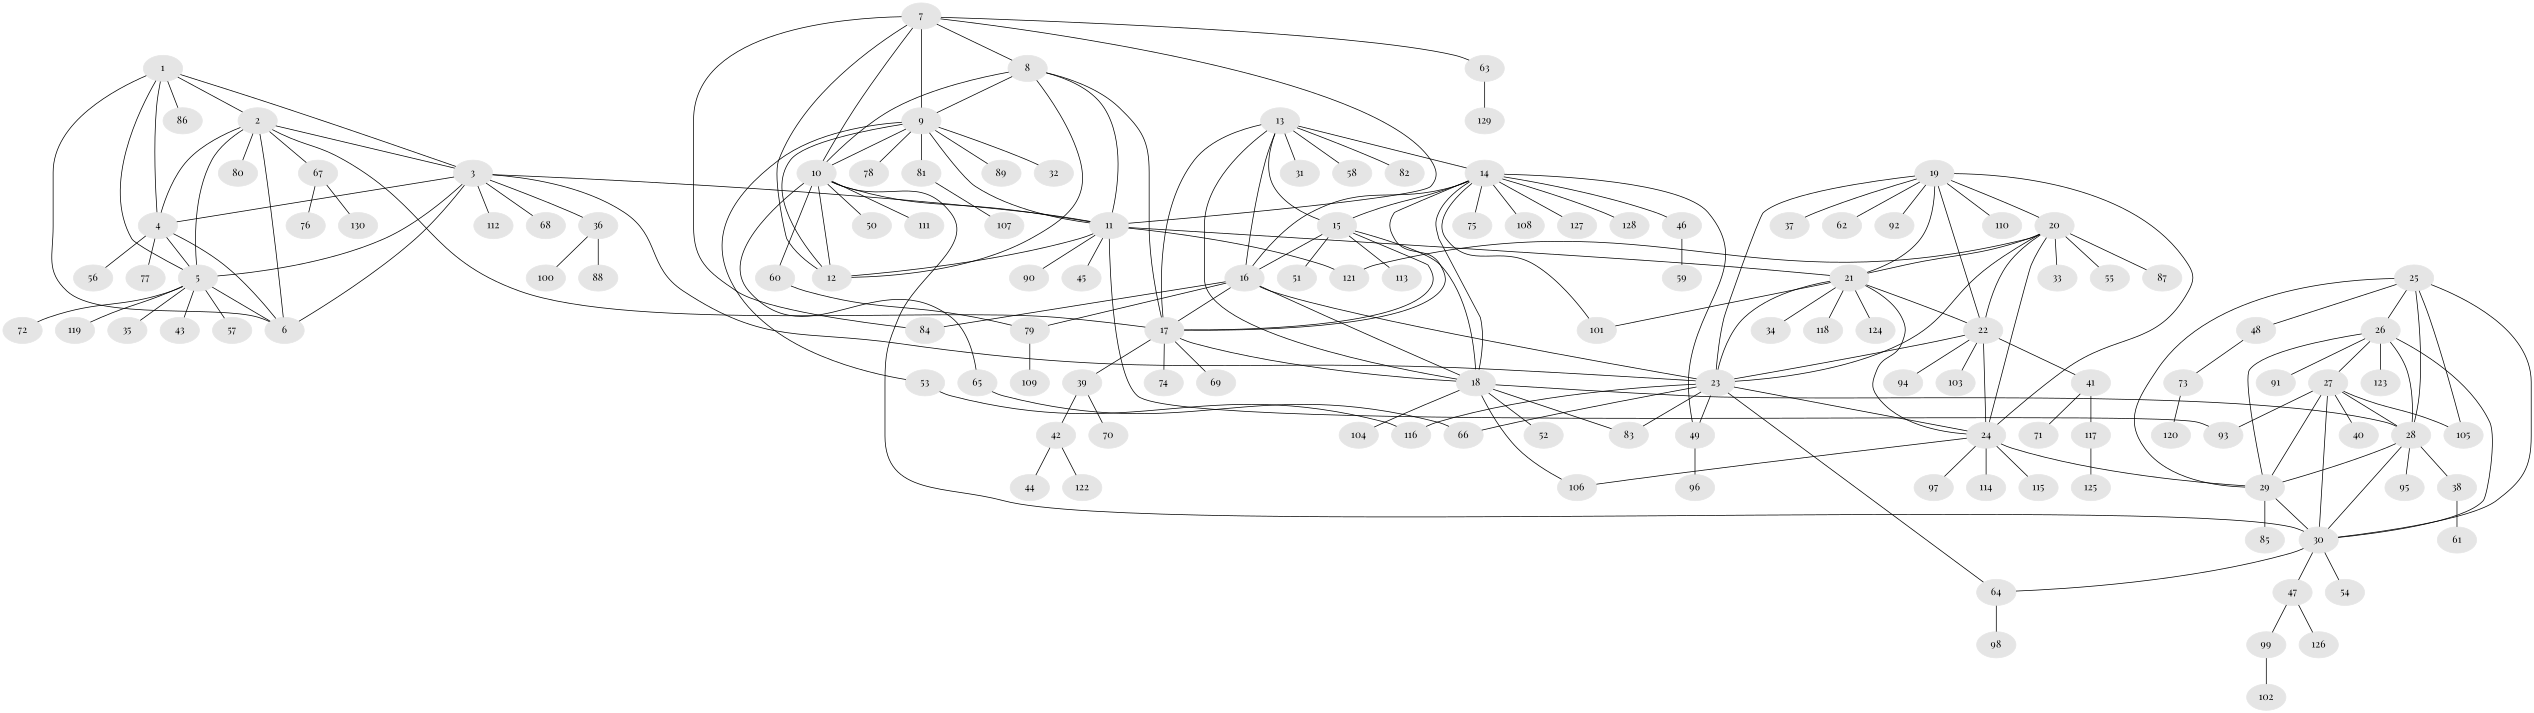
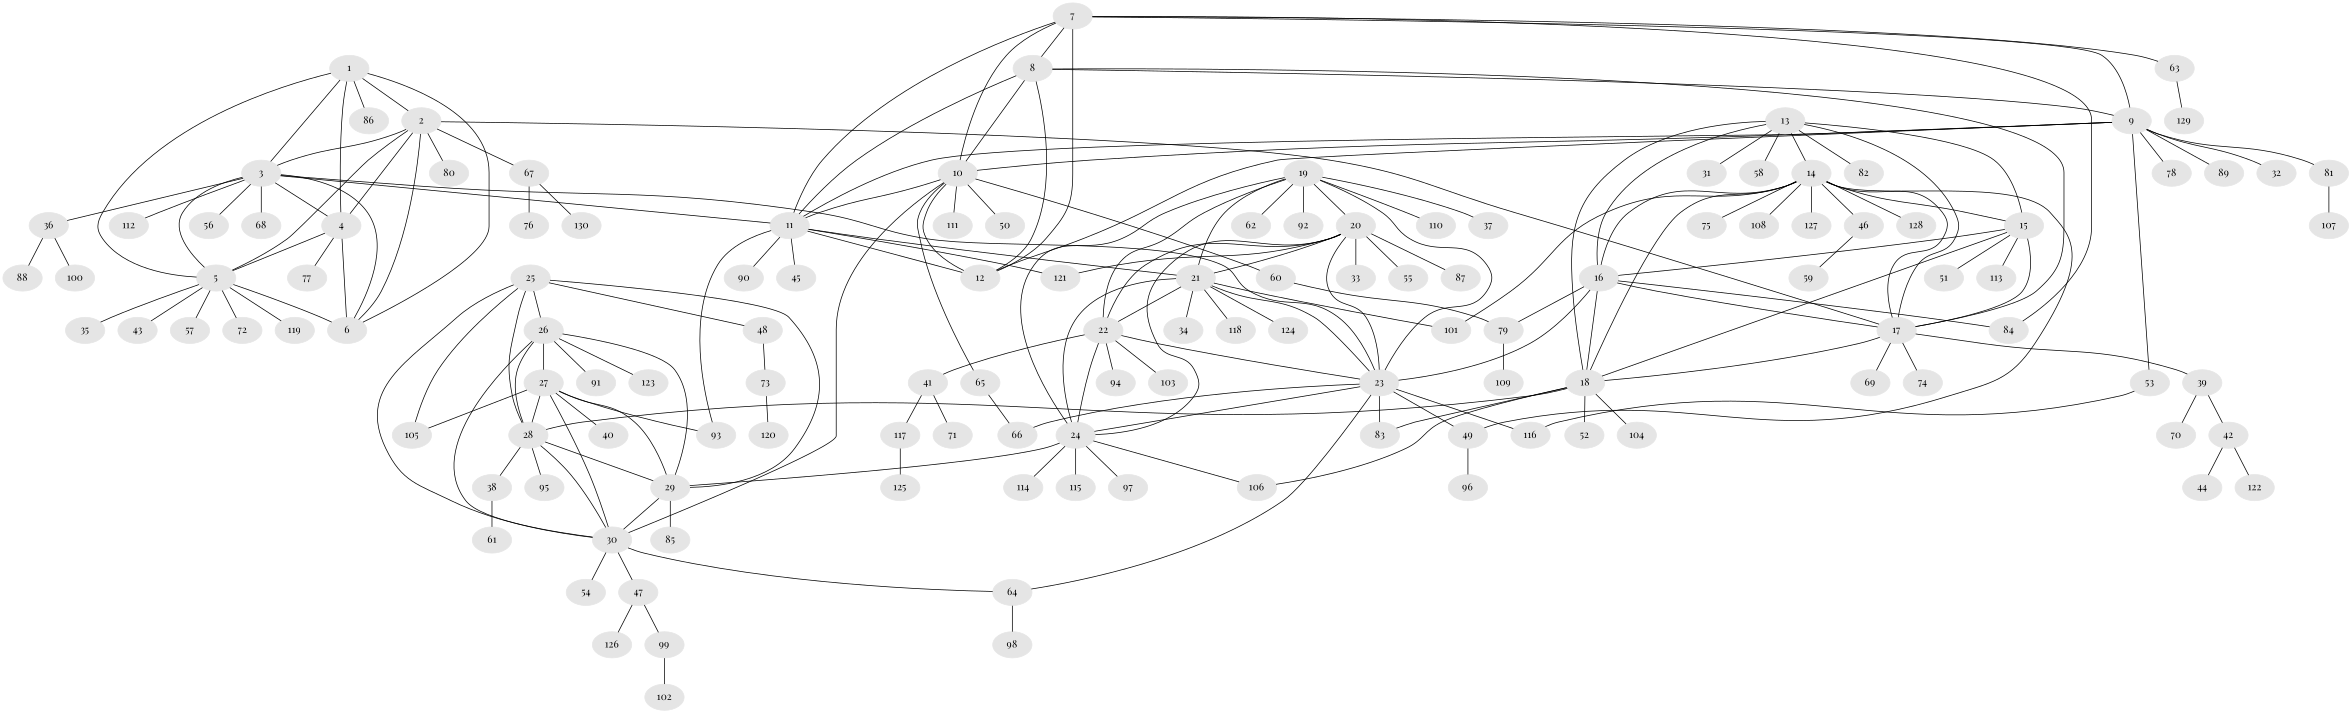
(126, 252) -> (235, 199)
